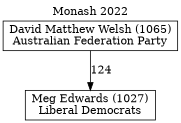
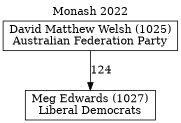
(90, 36) -> (90, 36)
